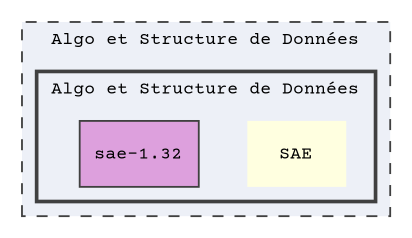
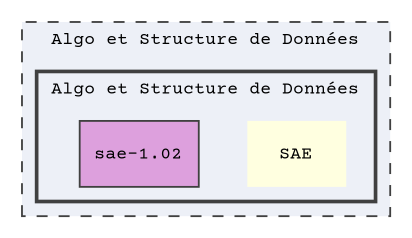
(139, 154) -> (139, 154)
